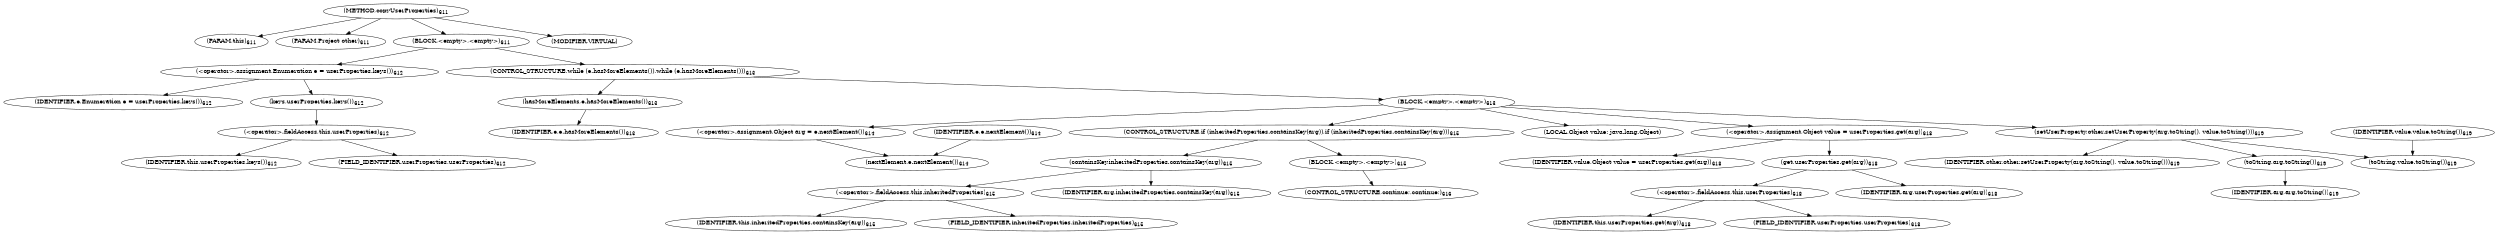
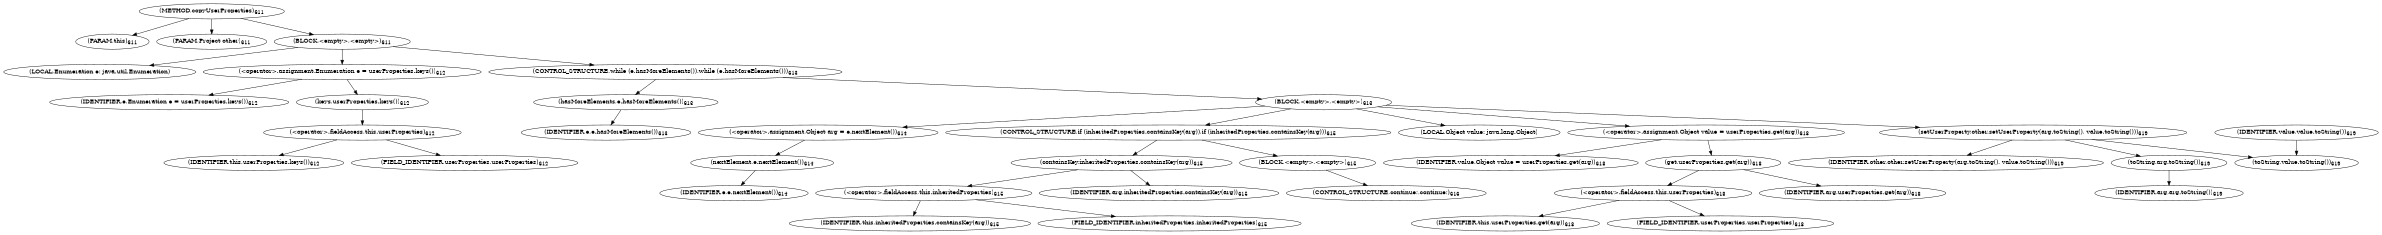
(585, 42) -> none
none -> (100, 72)
(954, 147) -> (750, 176)
